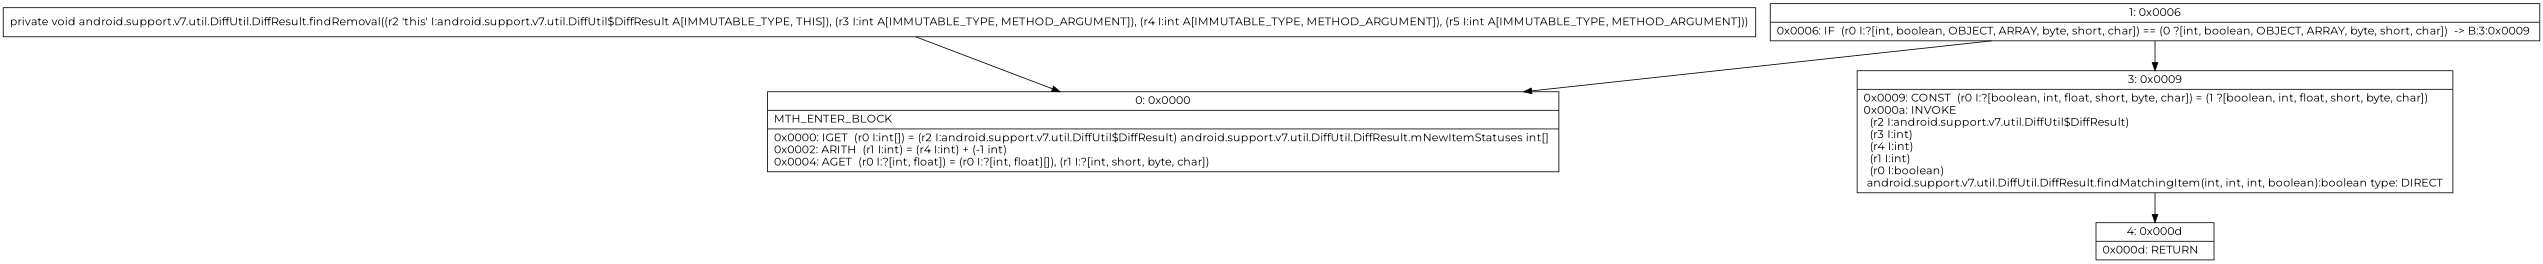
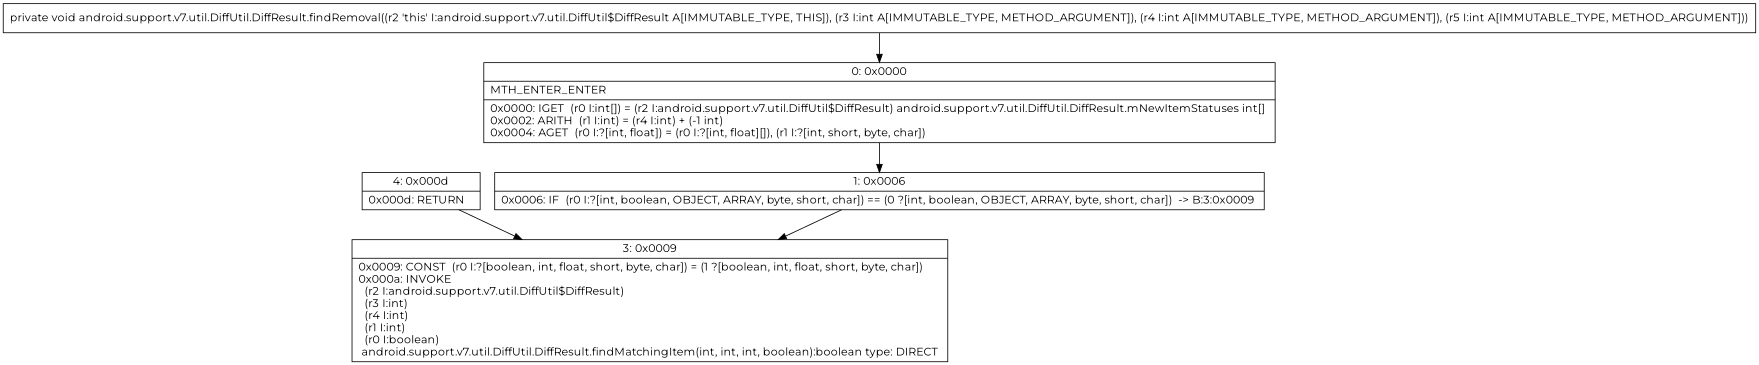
(1762, 66) -> (879, 154)
(833, 119) -> (548, 90)
(2155, 204) -> (487, 223)
